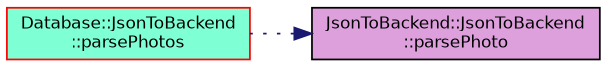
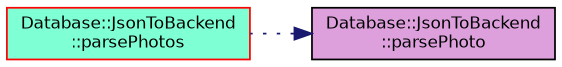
(456, 34) -> (433, 34)
